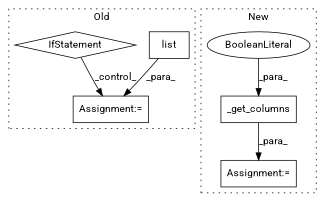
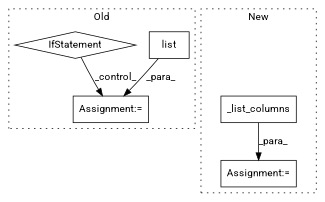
(259, 45) -> none
(259, 109) -> (259, 109)
